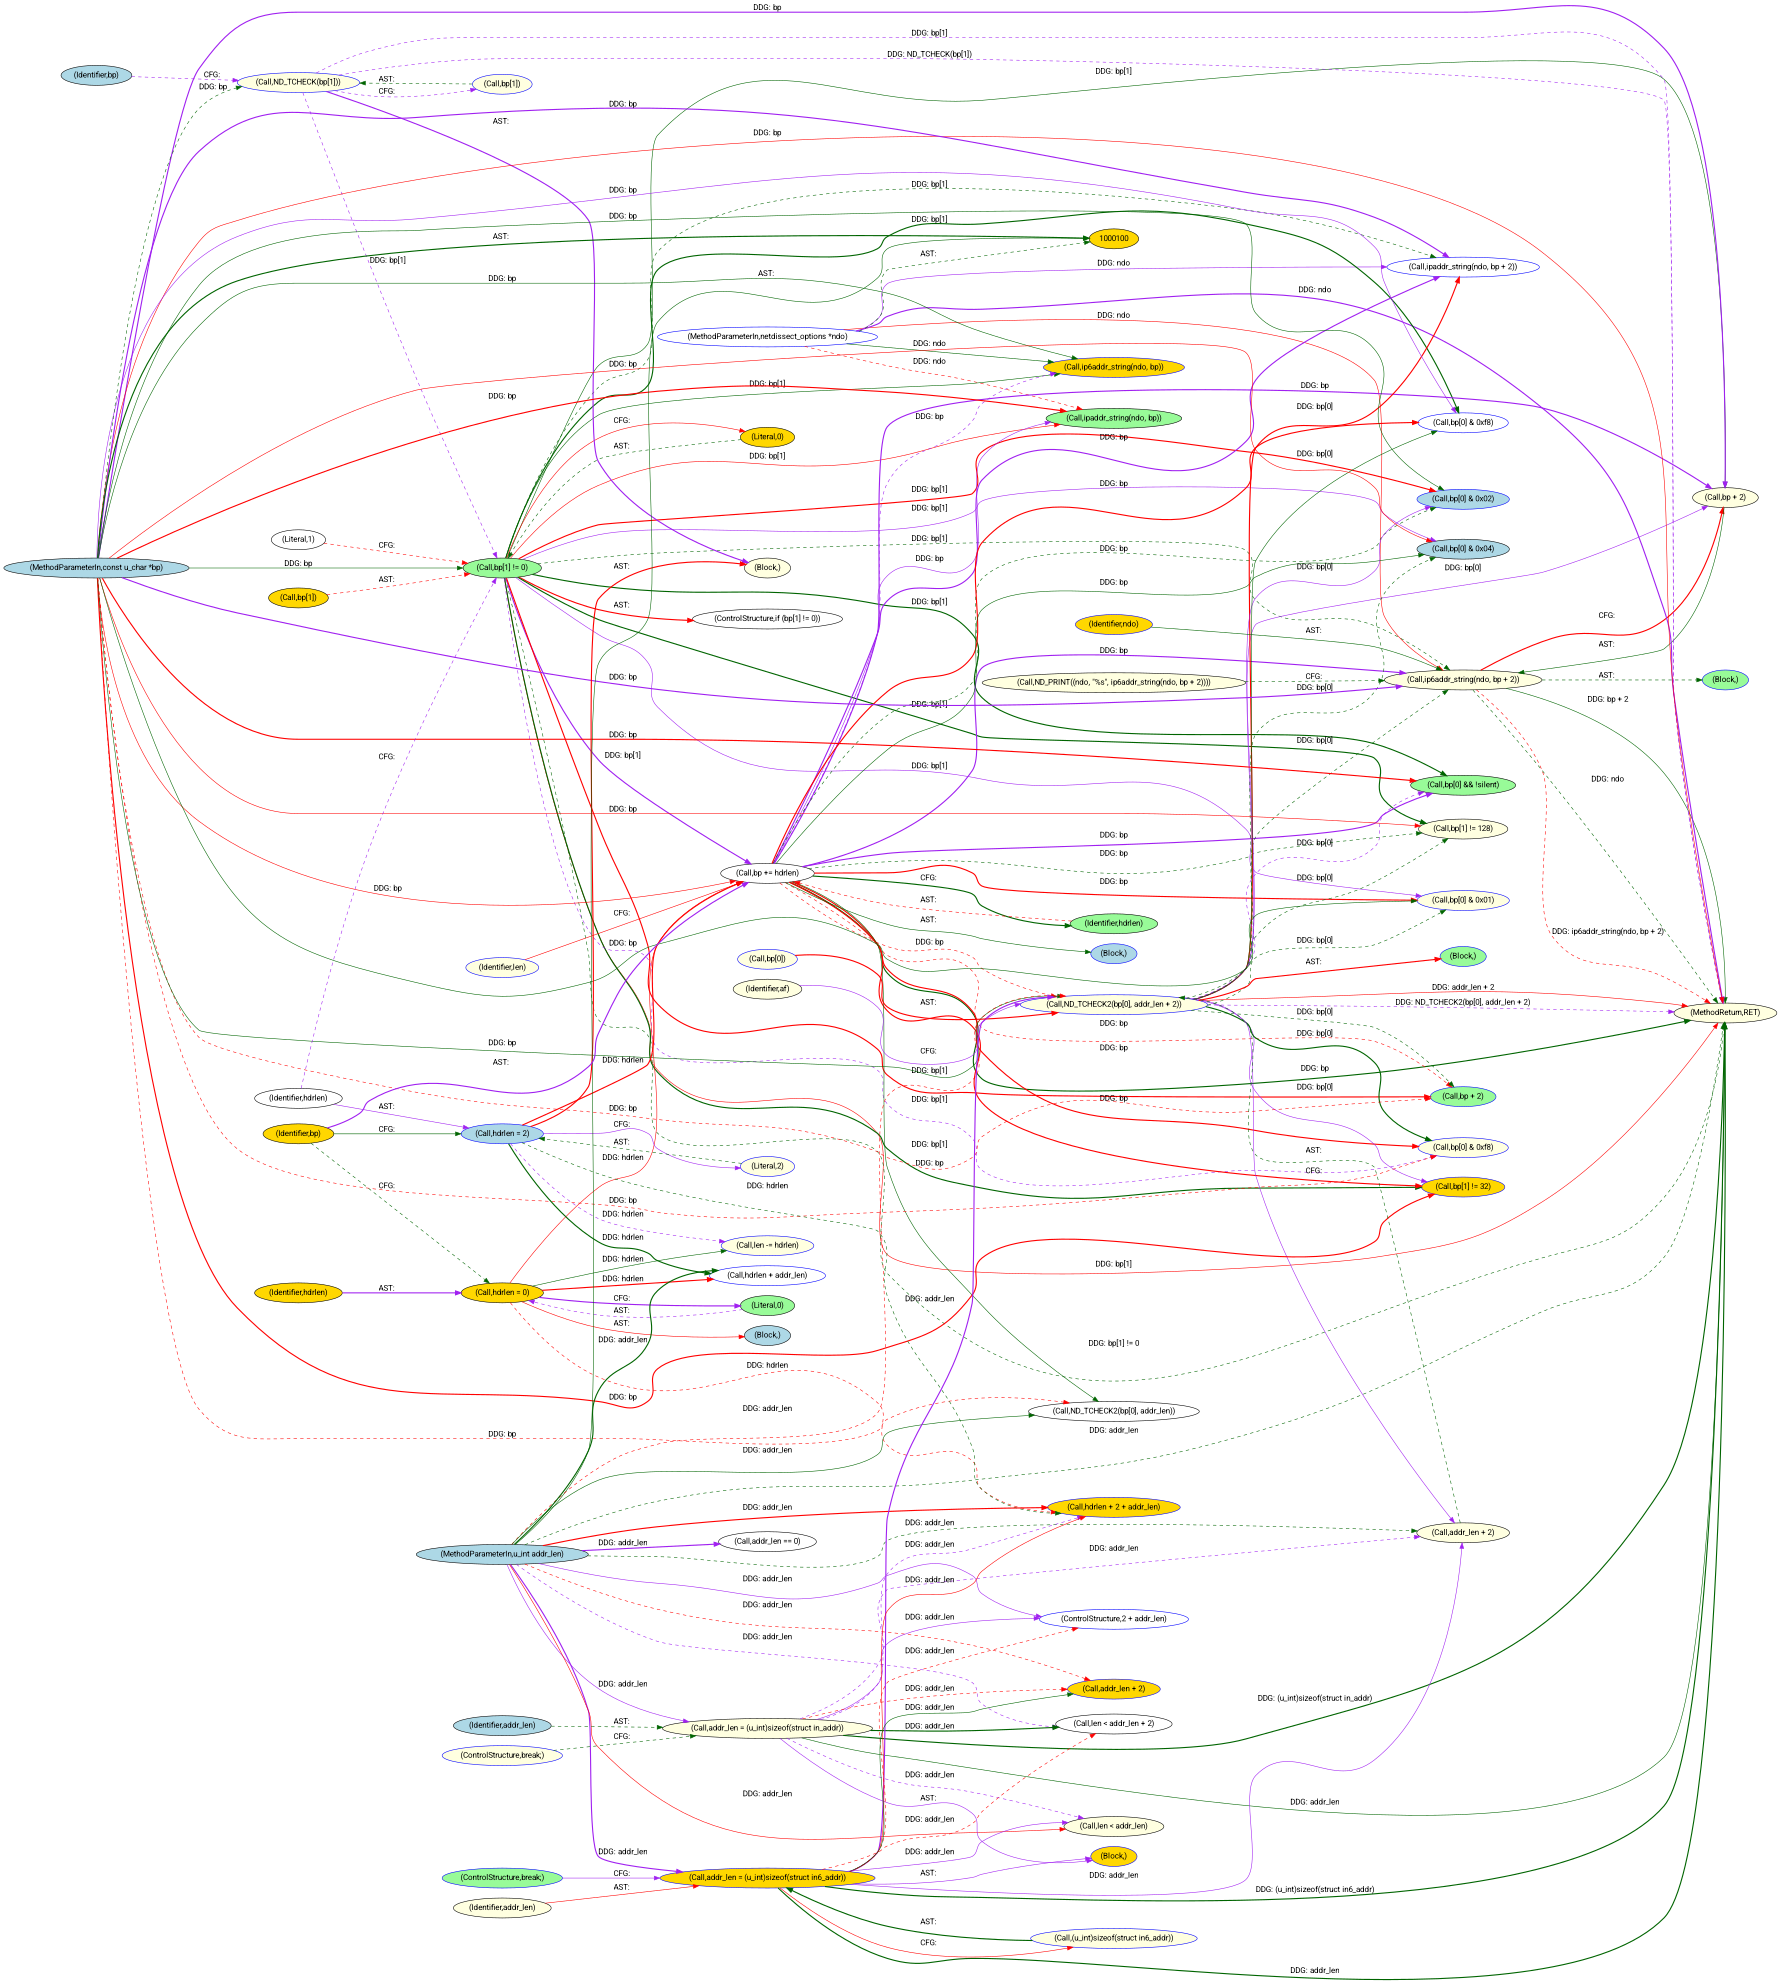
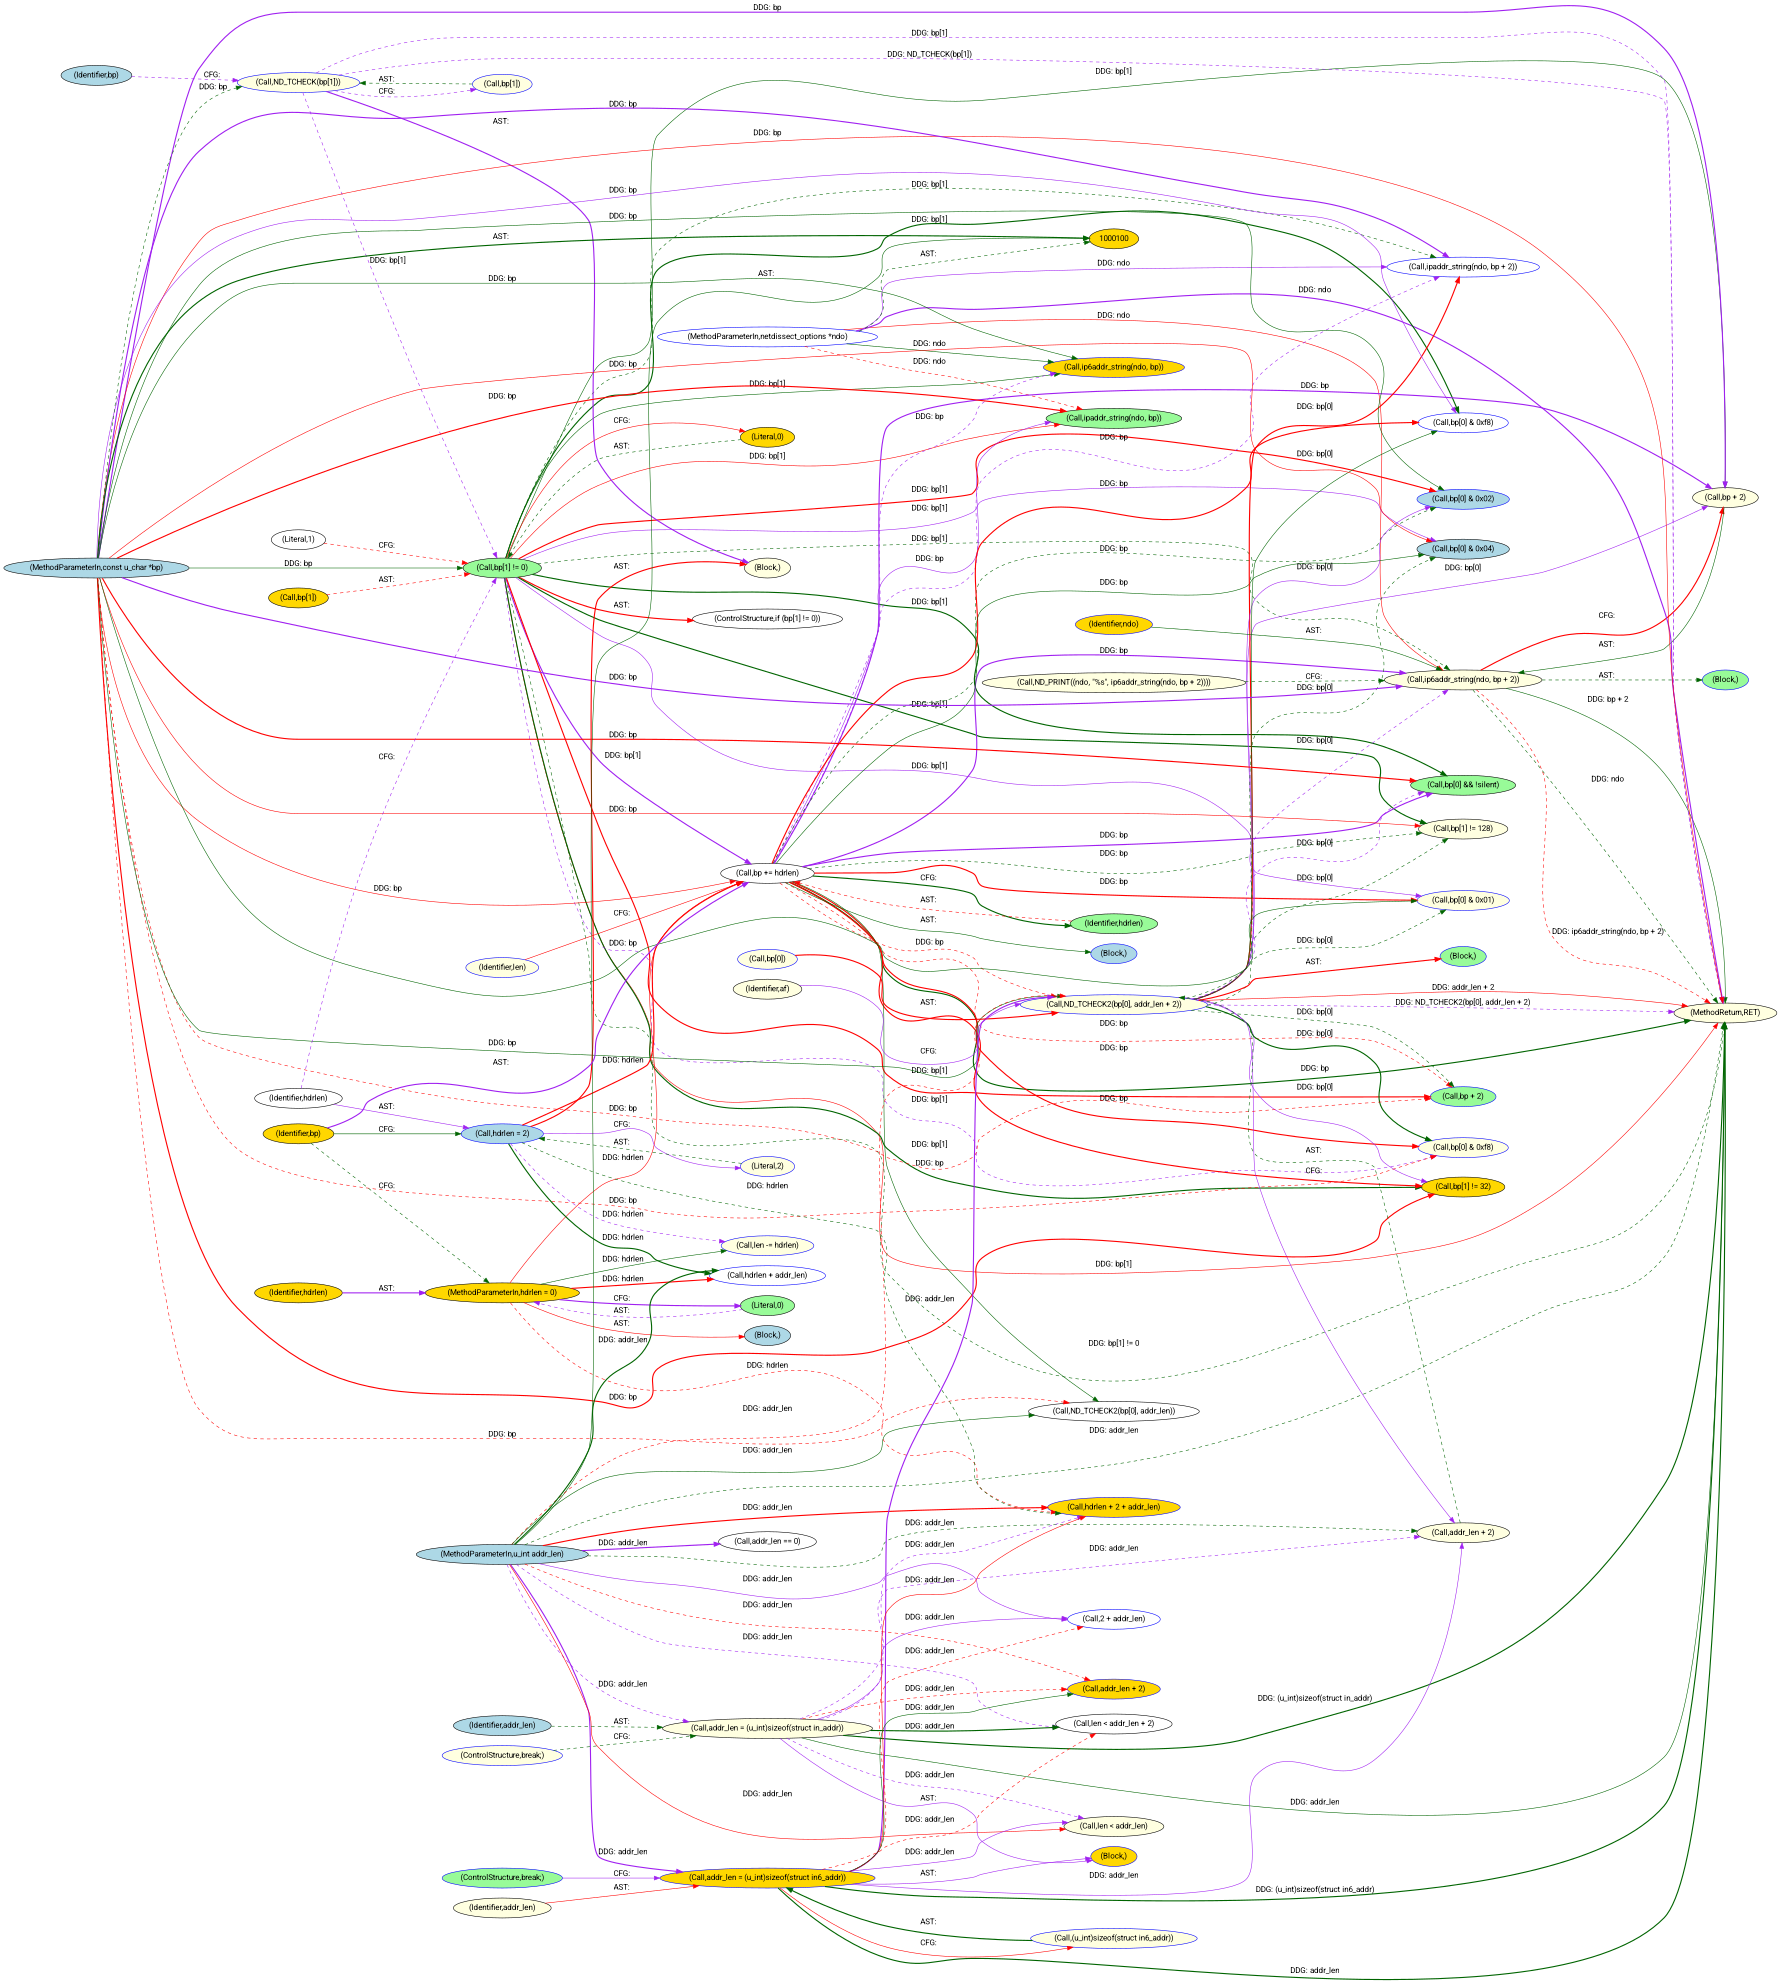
(1013, 457) -> (1013, 457)
(1270, 822) -> (1270, 822)
(1463, 1187) -> (1463, 1187)
(502, 1293) -> (502, 1293)
(1114, 1619) -> (1114, 1619)
(578, 1672) -> (578, 1672)
